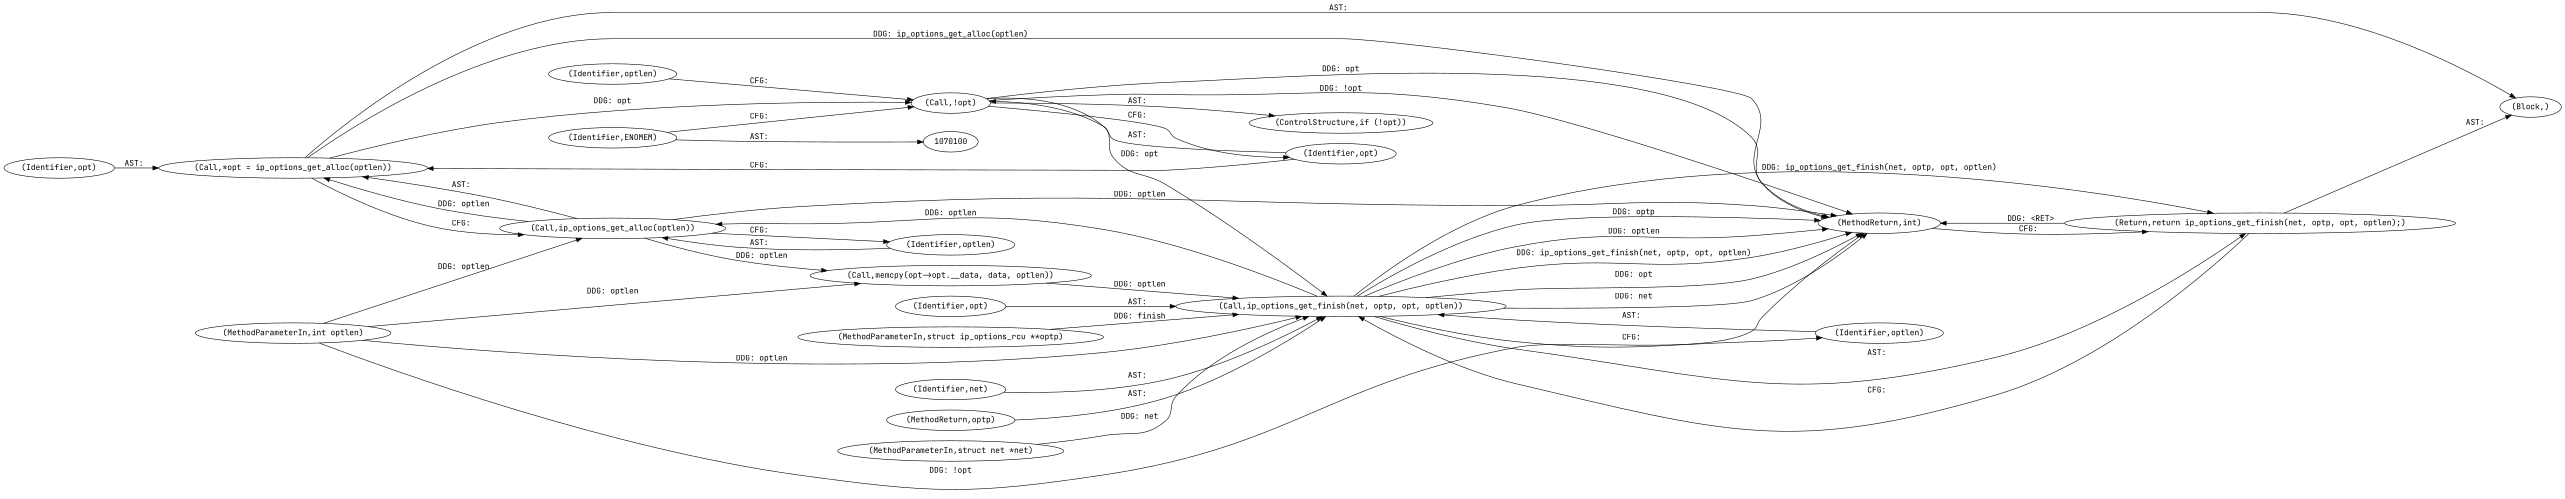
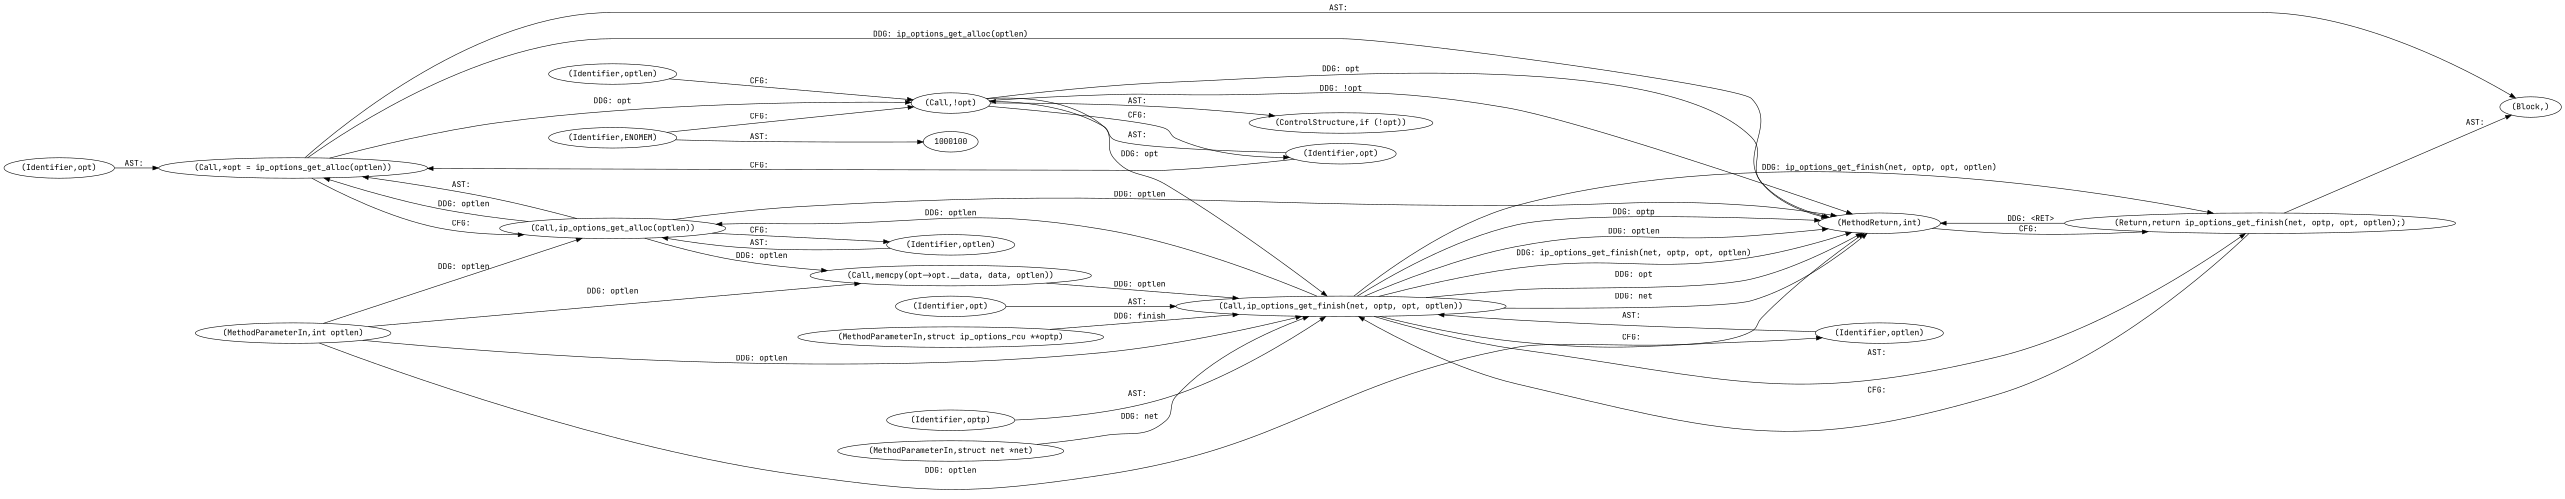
(951, 142) -> (951, 142)
(951, 390) -> none
(951, 420) -> (951, 420)
(951, 471) -> (951, 471)
